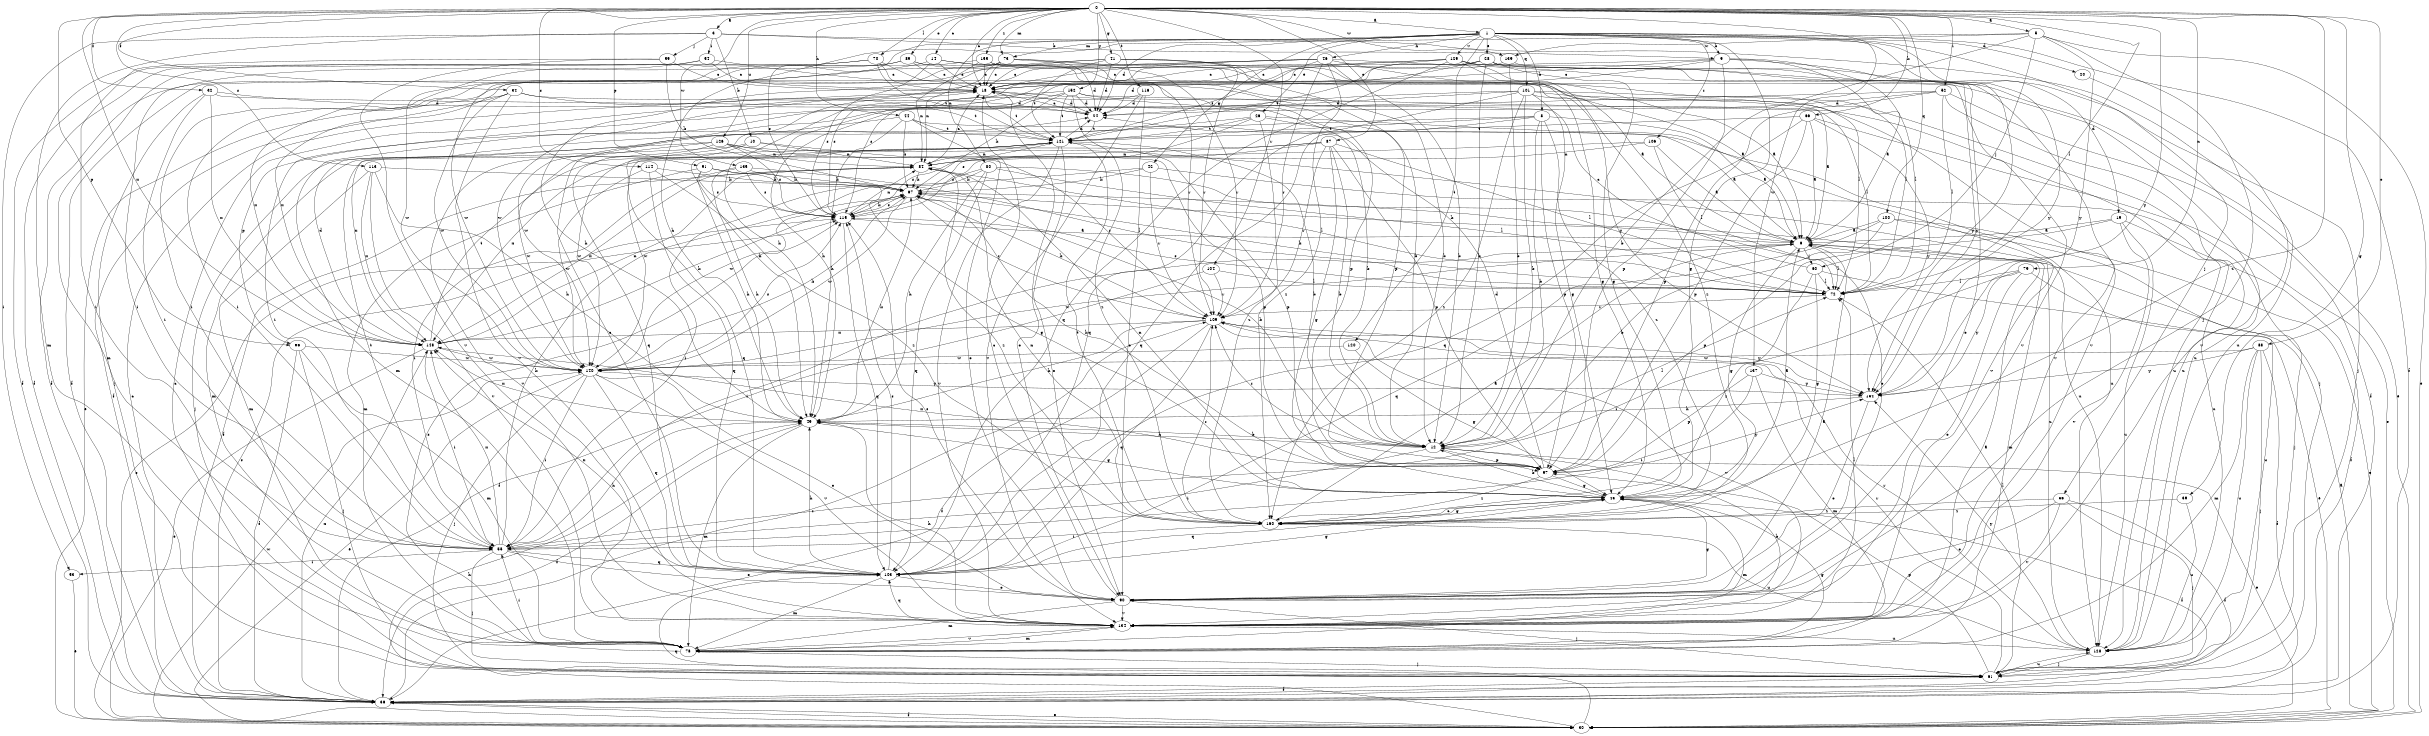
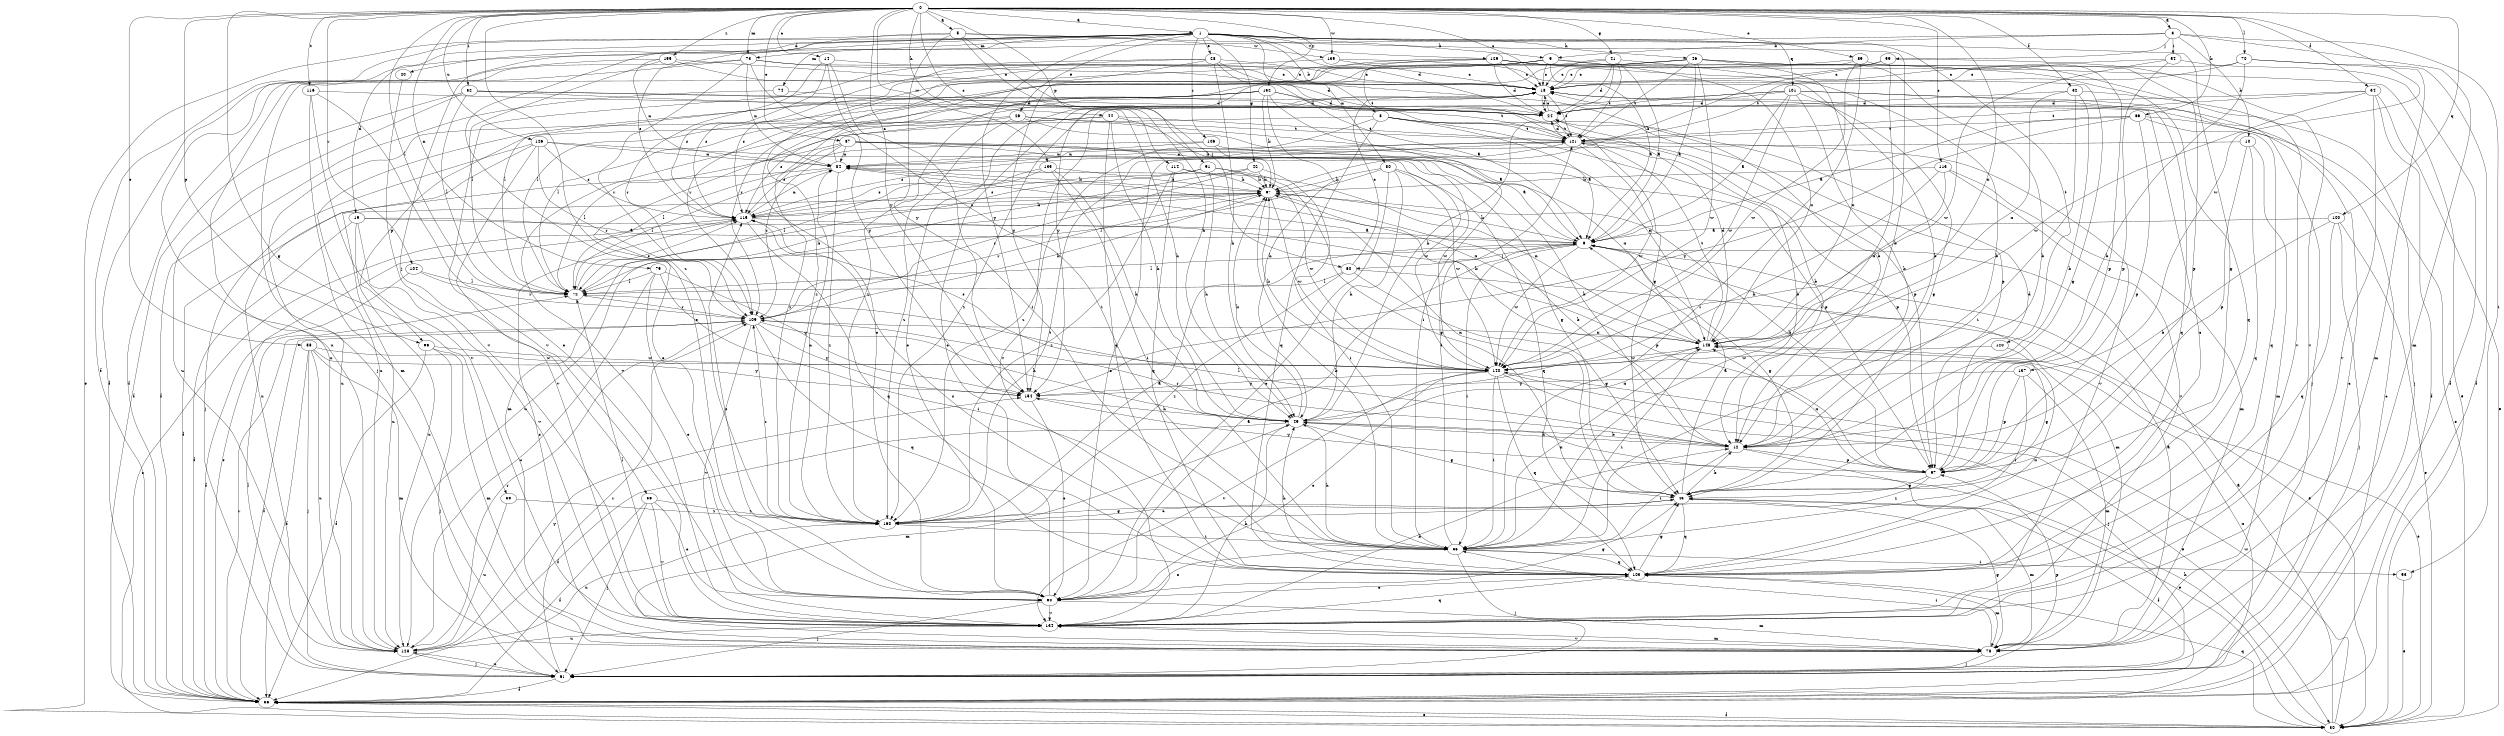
none -> (781, 91)
(2203, 320) -> (697, 320)
